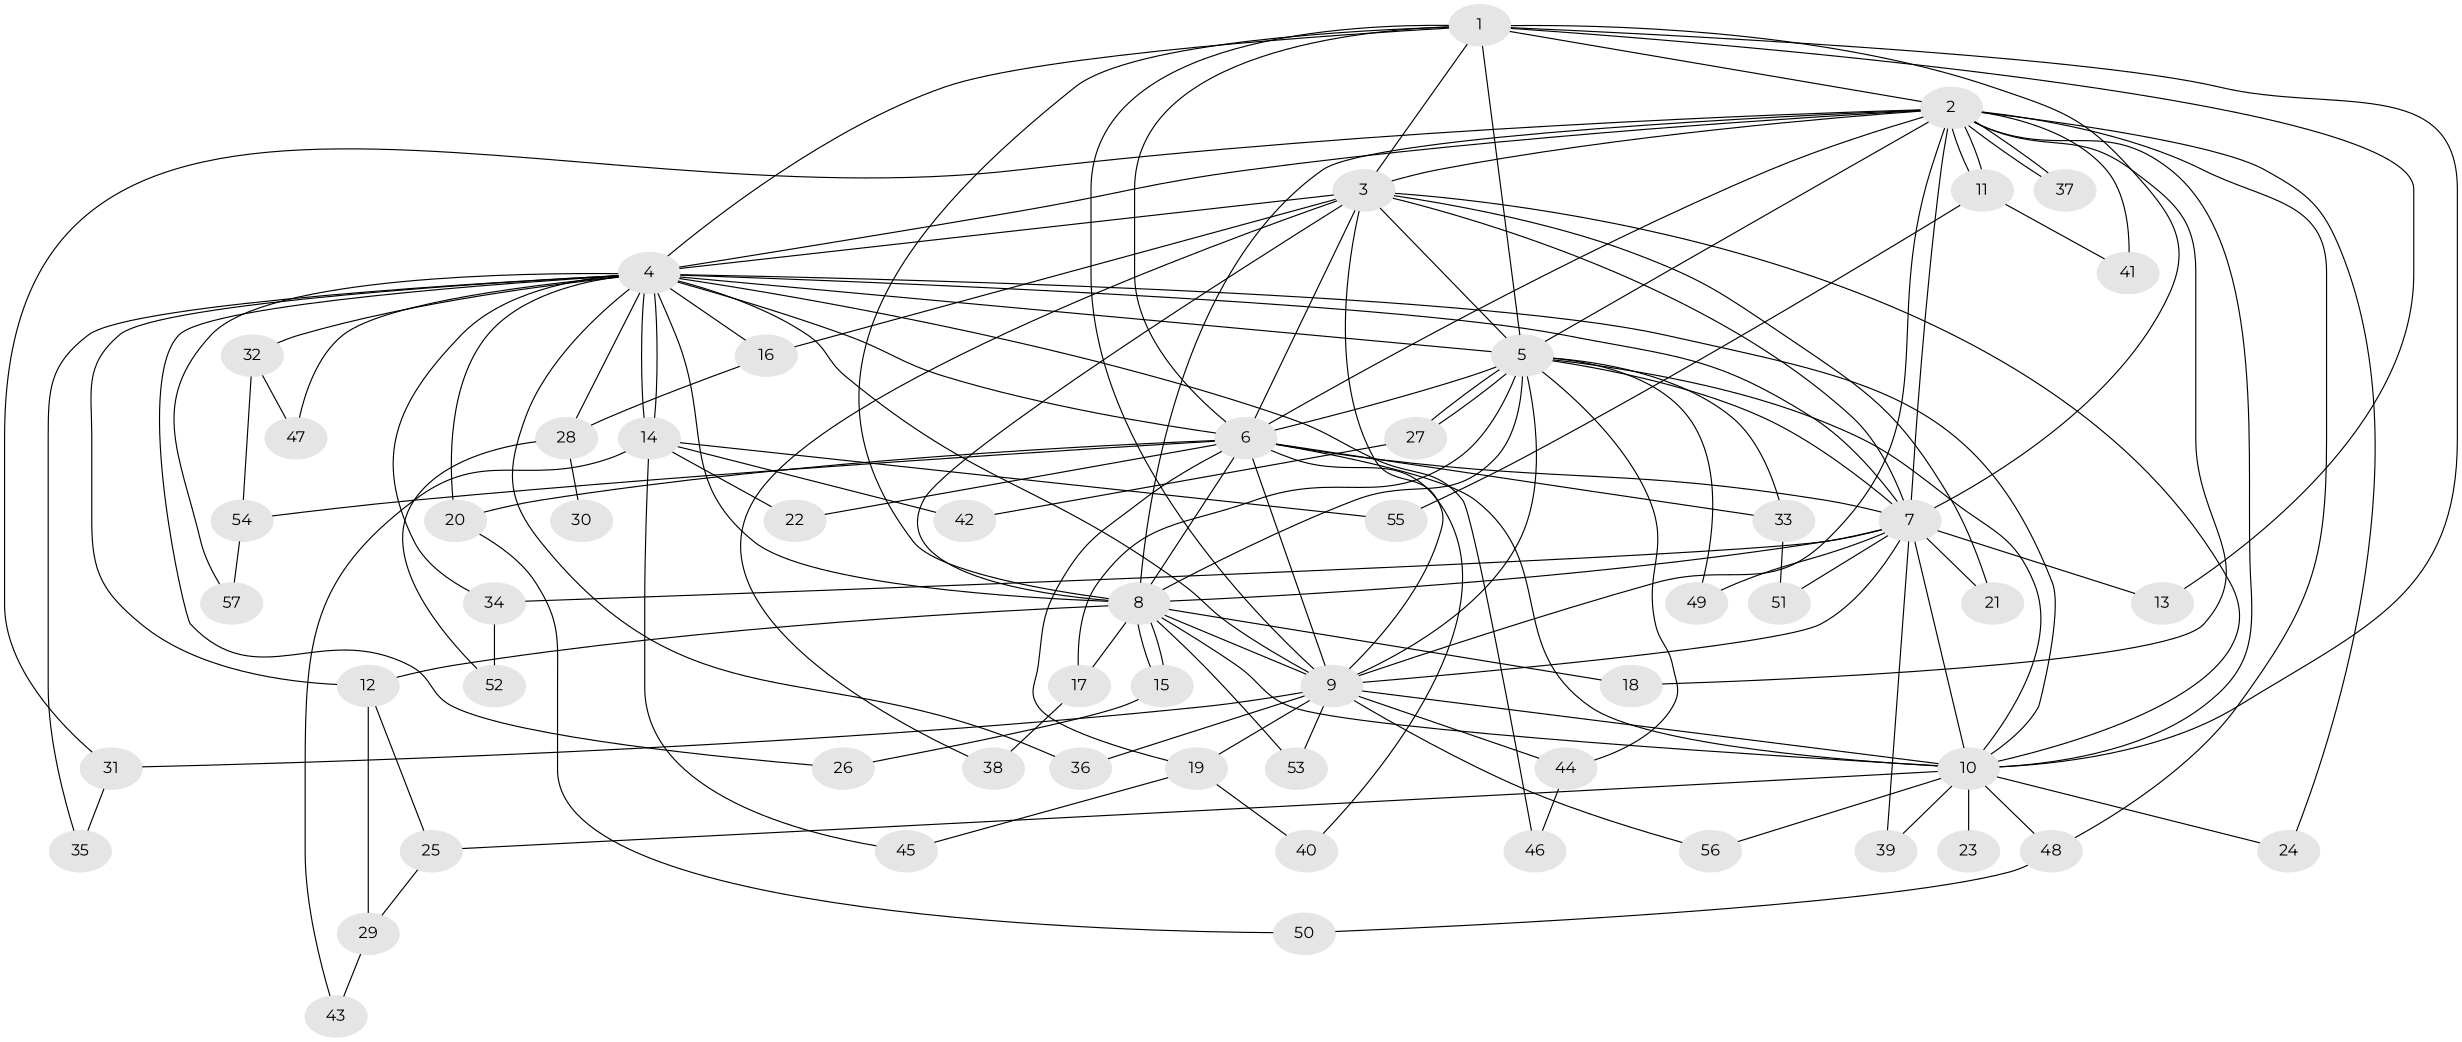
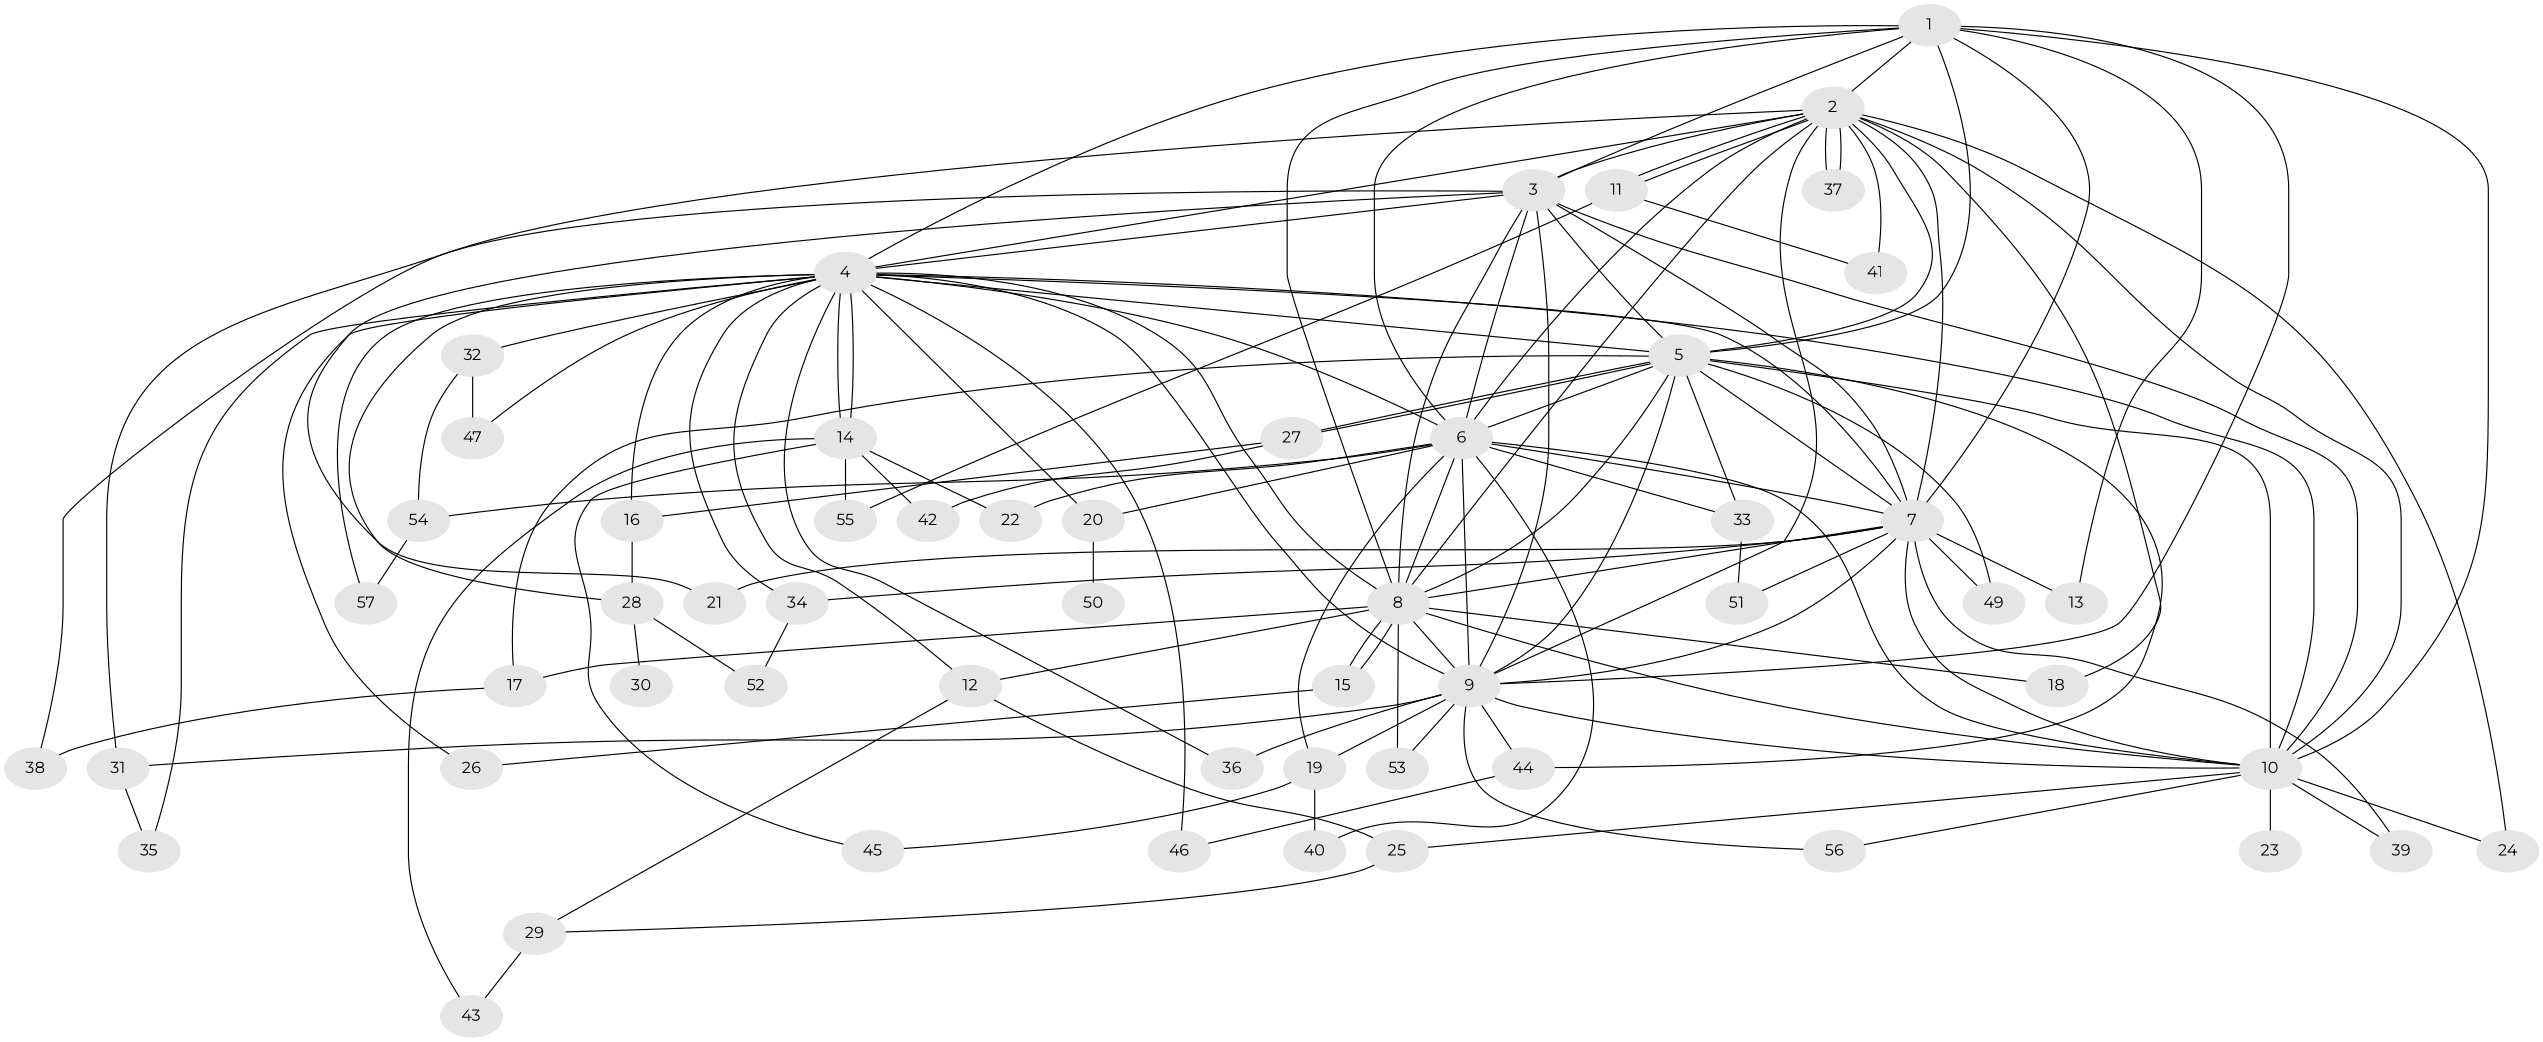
(1065, 273) -> (1022, 472)
(2051, 851) -> none
